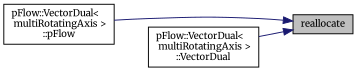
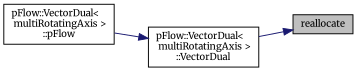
(199, 17) -> (127, 35)
